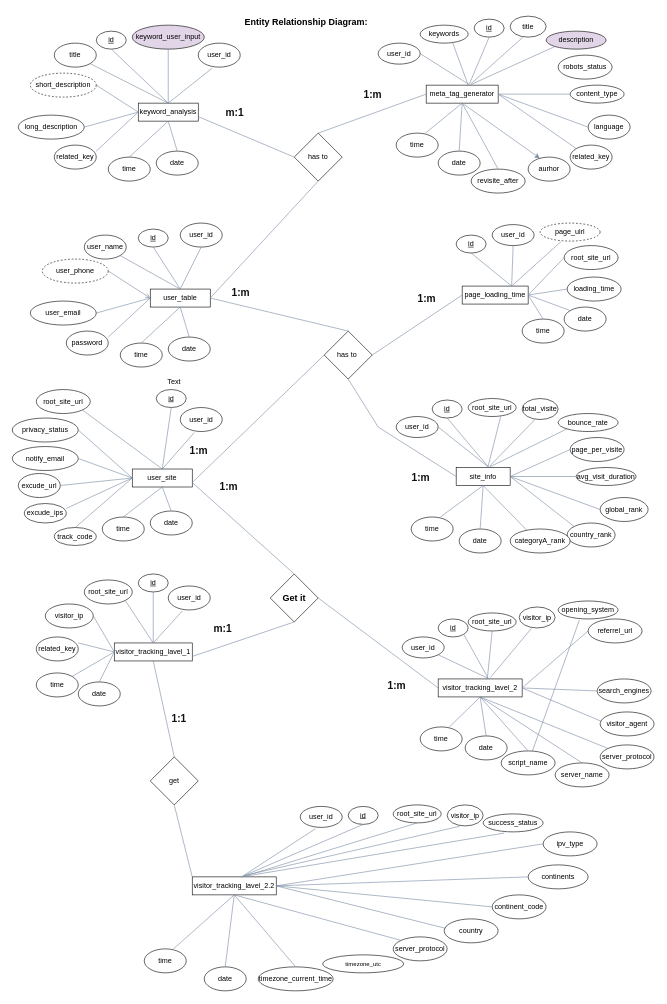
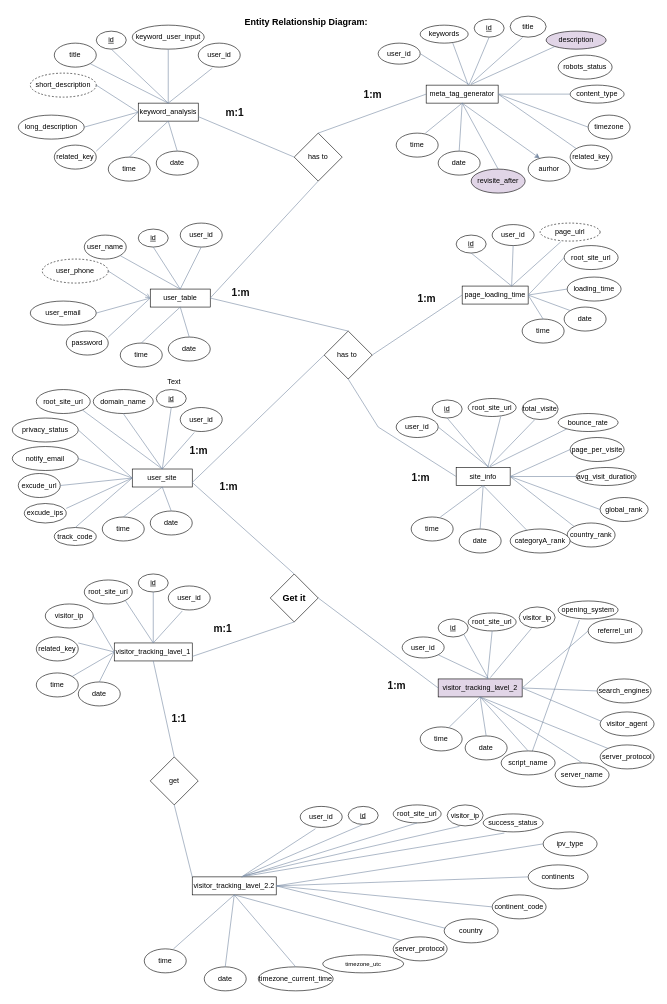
(168, 37) -> (168, 37)
(609, 127) -> (609, 127)
(498, 181) -> (498, 181)
none -> (123, 401)
none -> (140, 437)
(480, 688) -> (480, 688)
